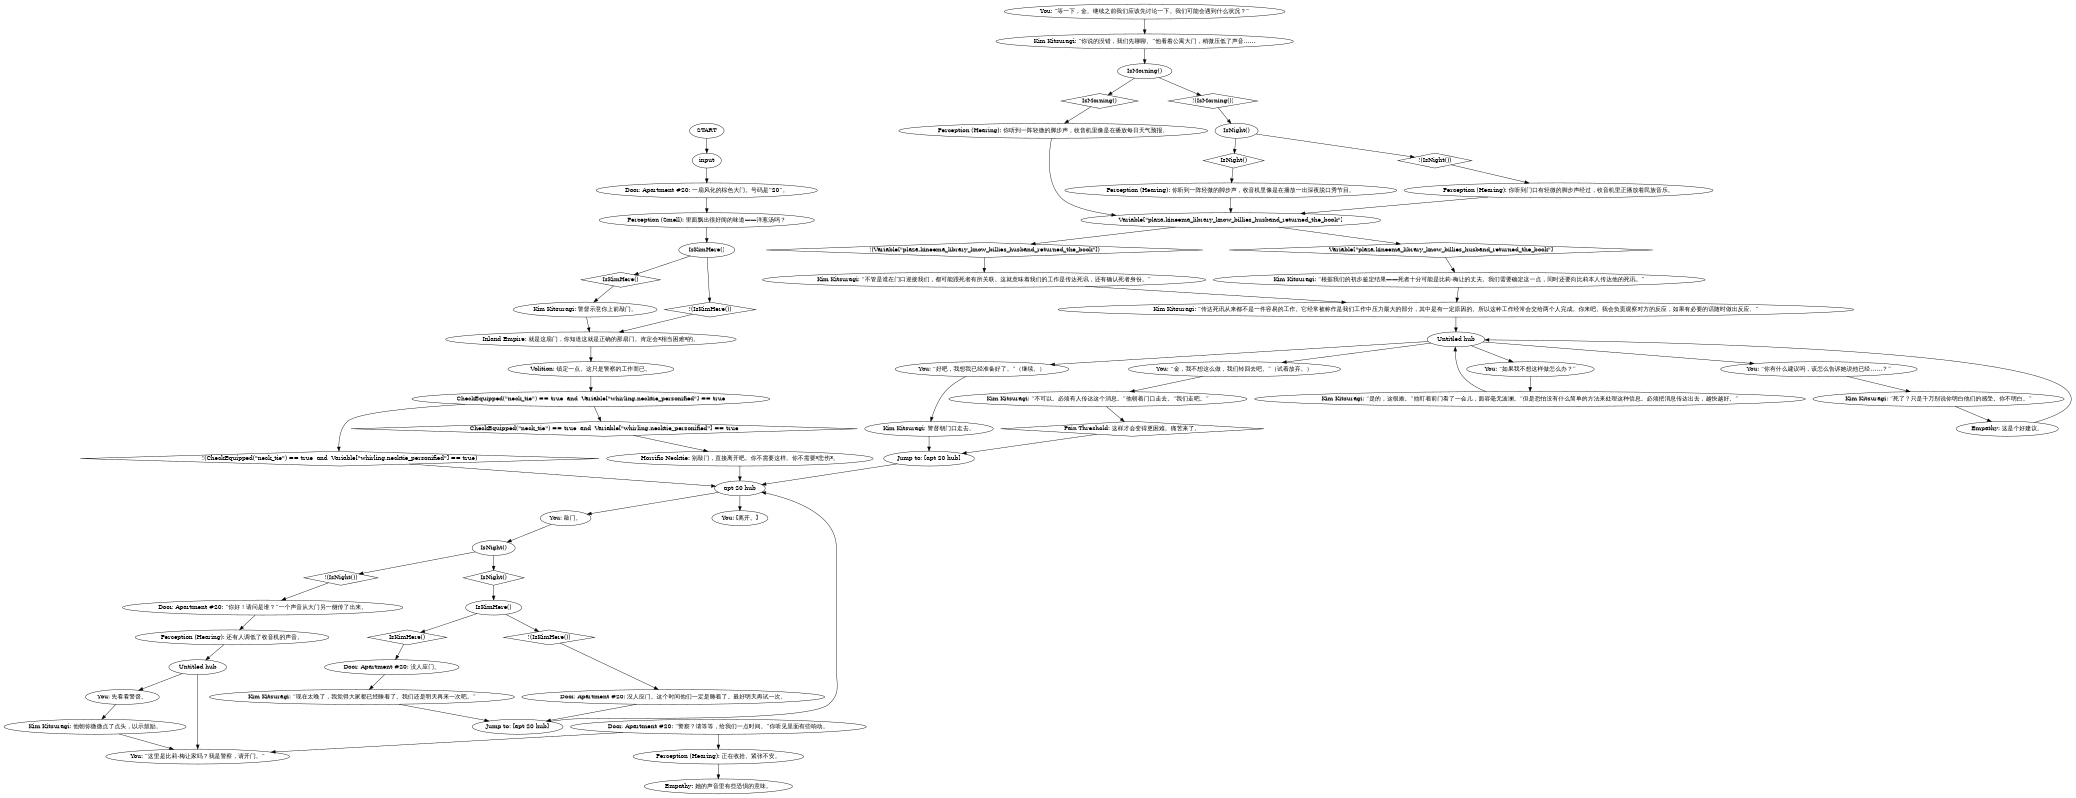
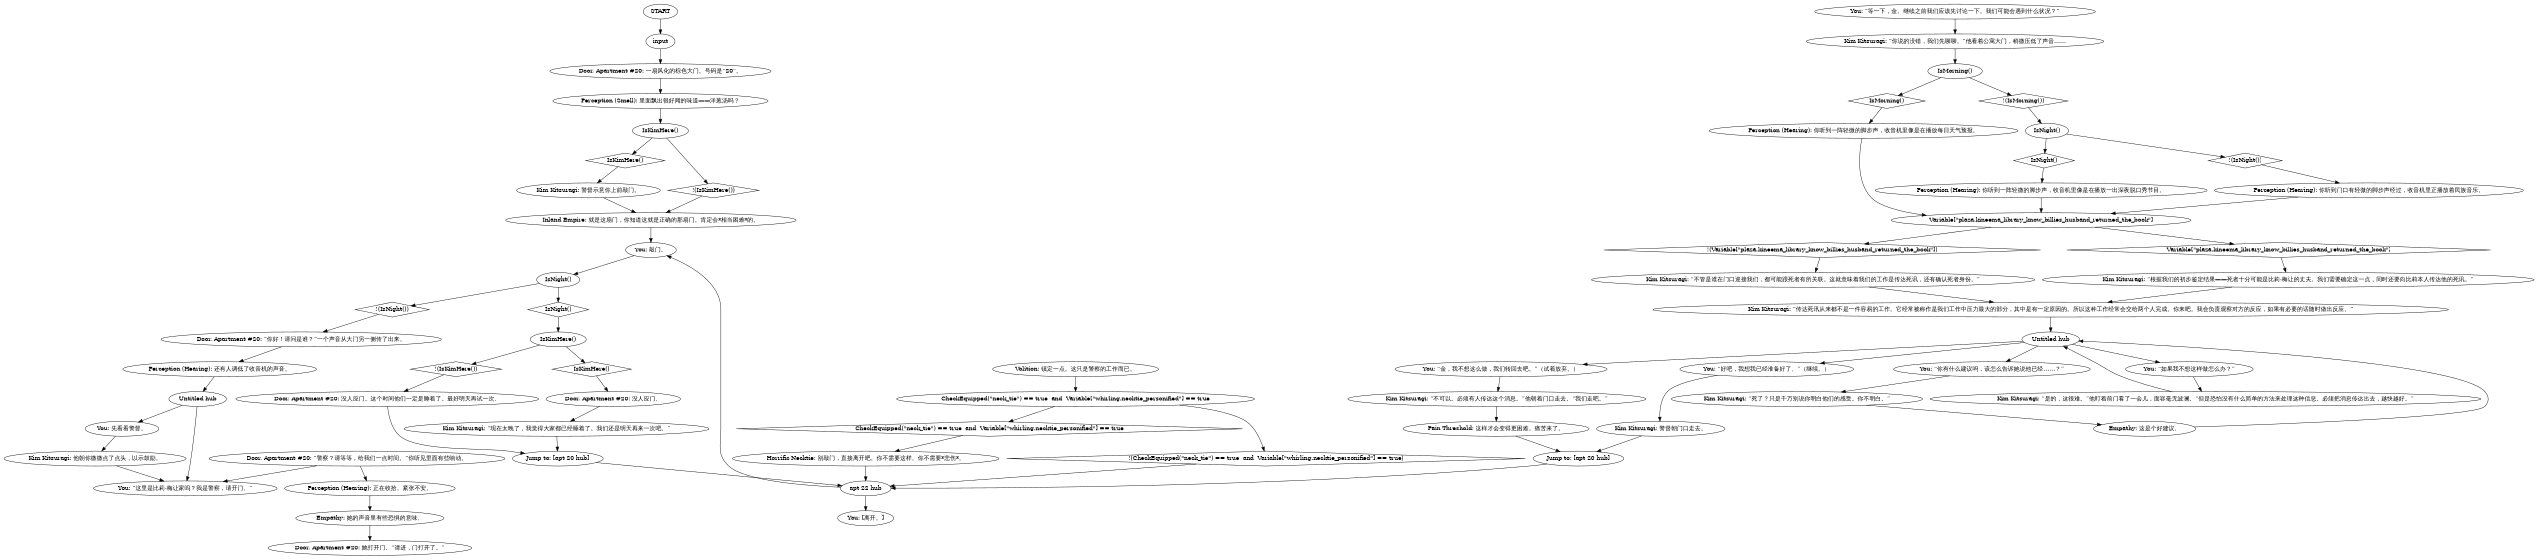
(591, 352) -> (651, 233)
(1132, 429) -> (1496, 429)
(740, 488) -> (866, 488)
none -> (370, 548)
